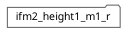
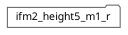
(64, 17) -> (64, 17)
